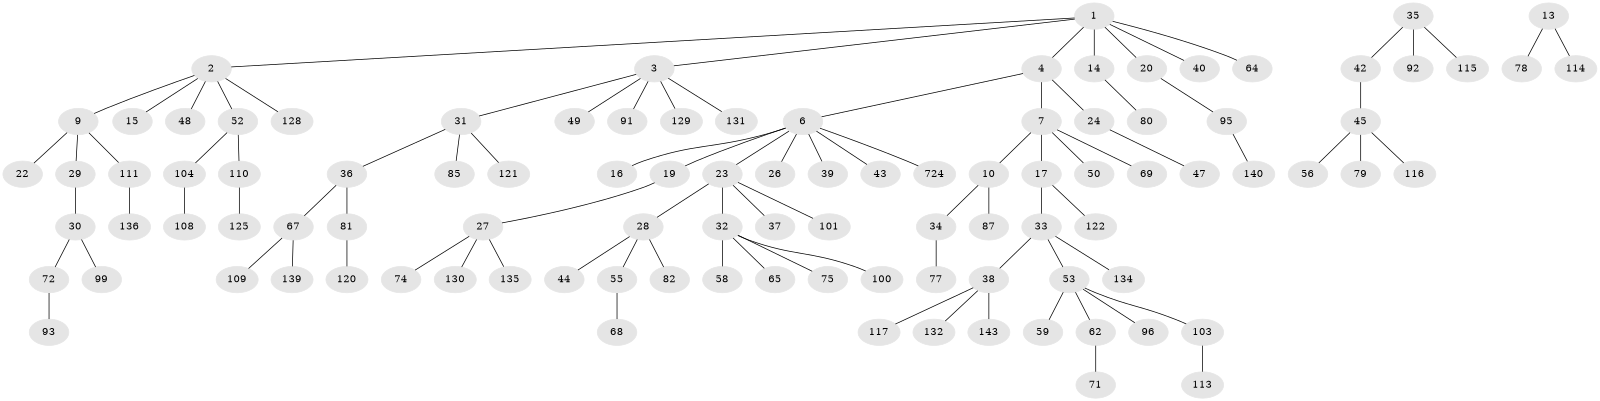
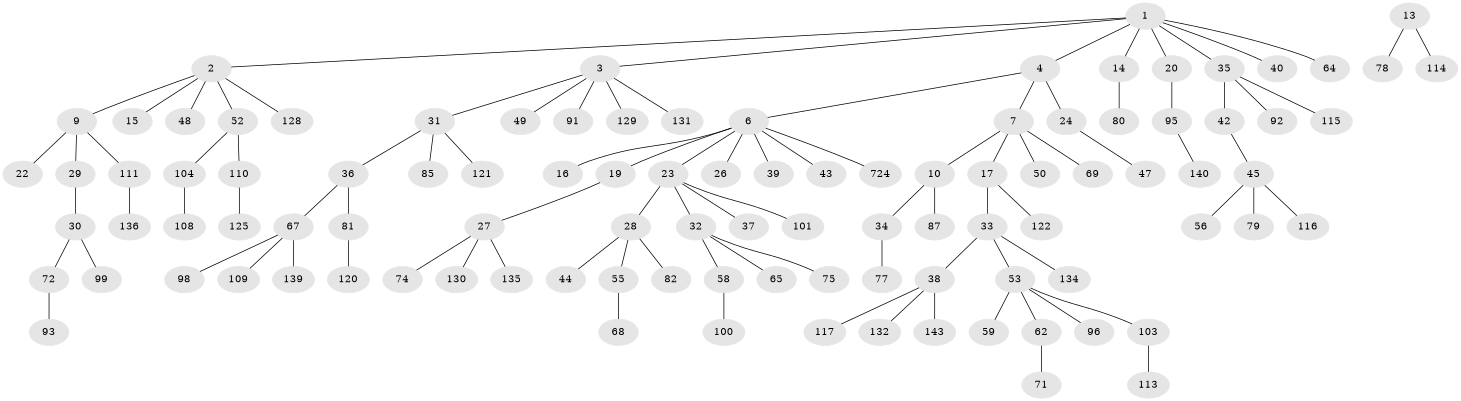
none -> (1185, 43)
(802, 253) -> (724, 306)
none -> (184, 280)
